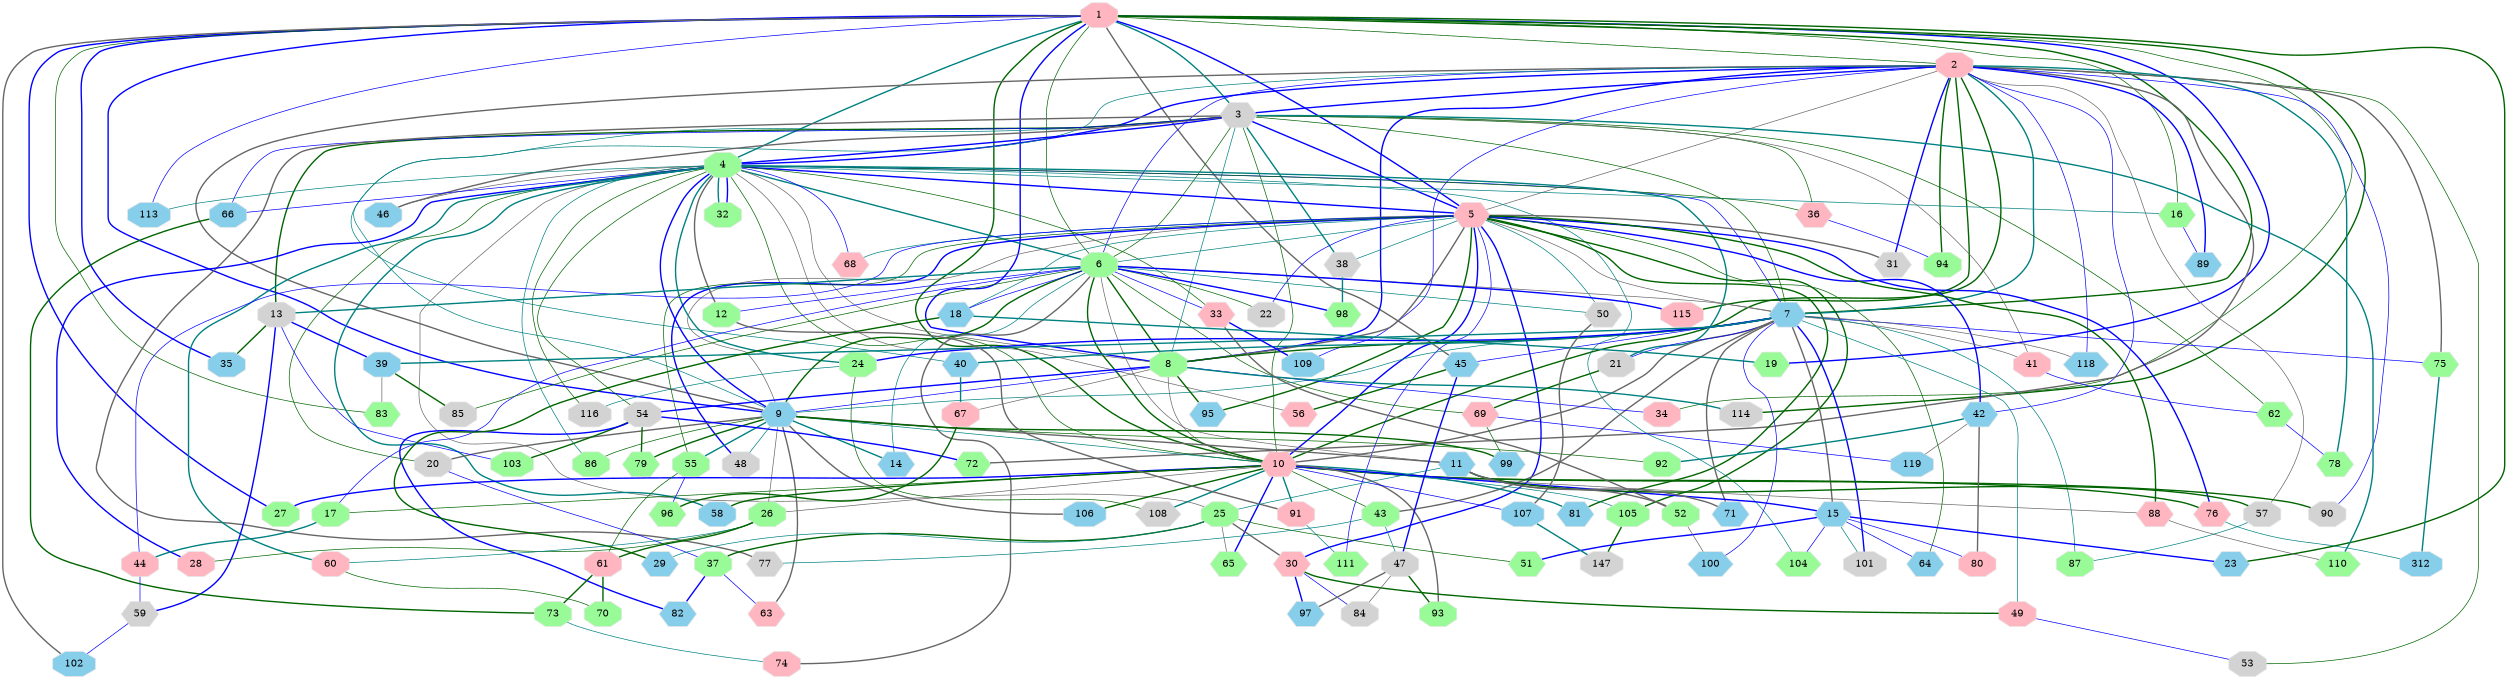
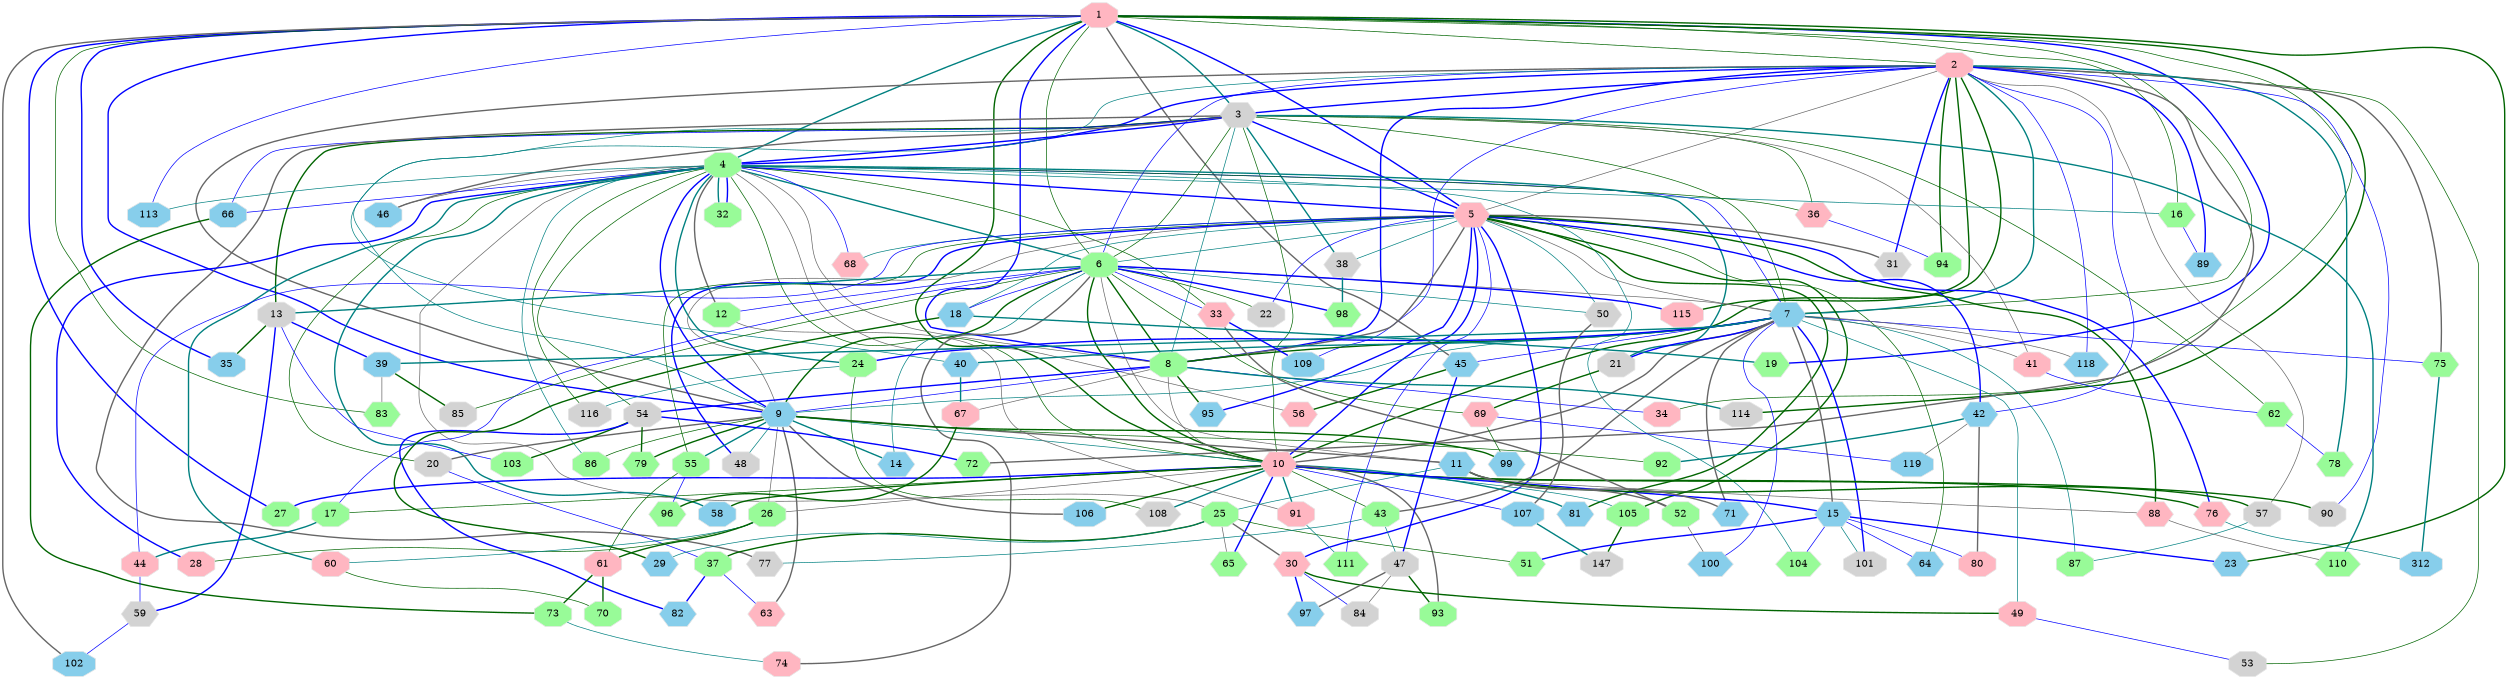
(1968, 43) -> (1968, 43)
(1703, 339) -> (1703, 339)
(1384, 353) -> (1384, 353)
(1006, 415) -> (1006, 415)
